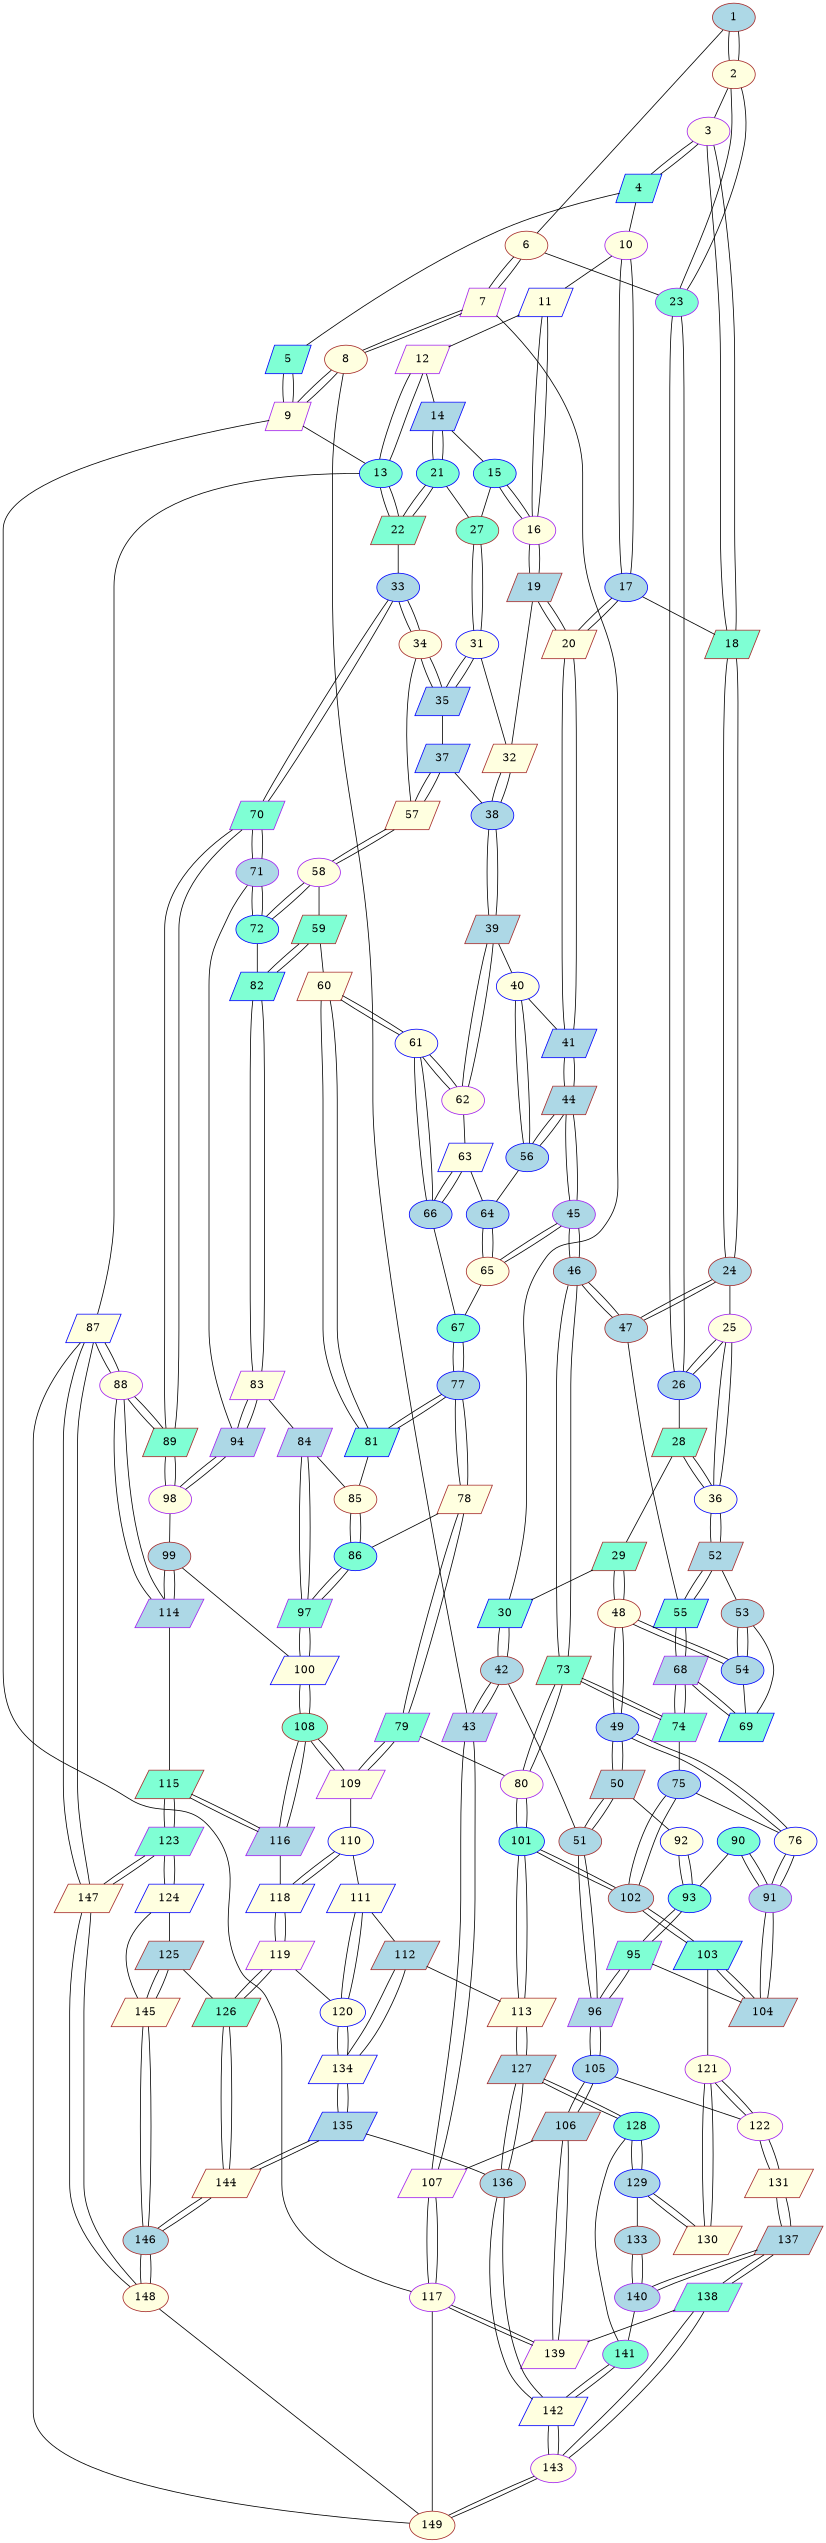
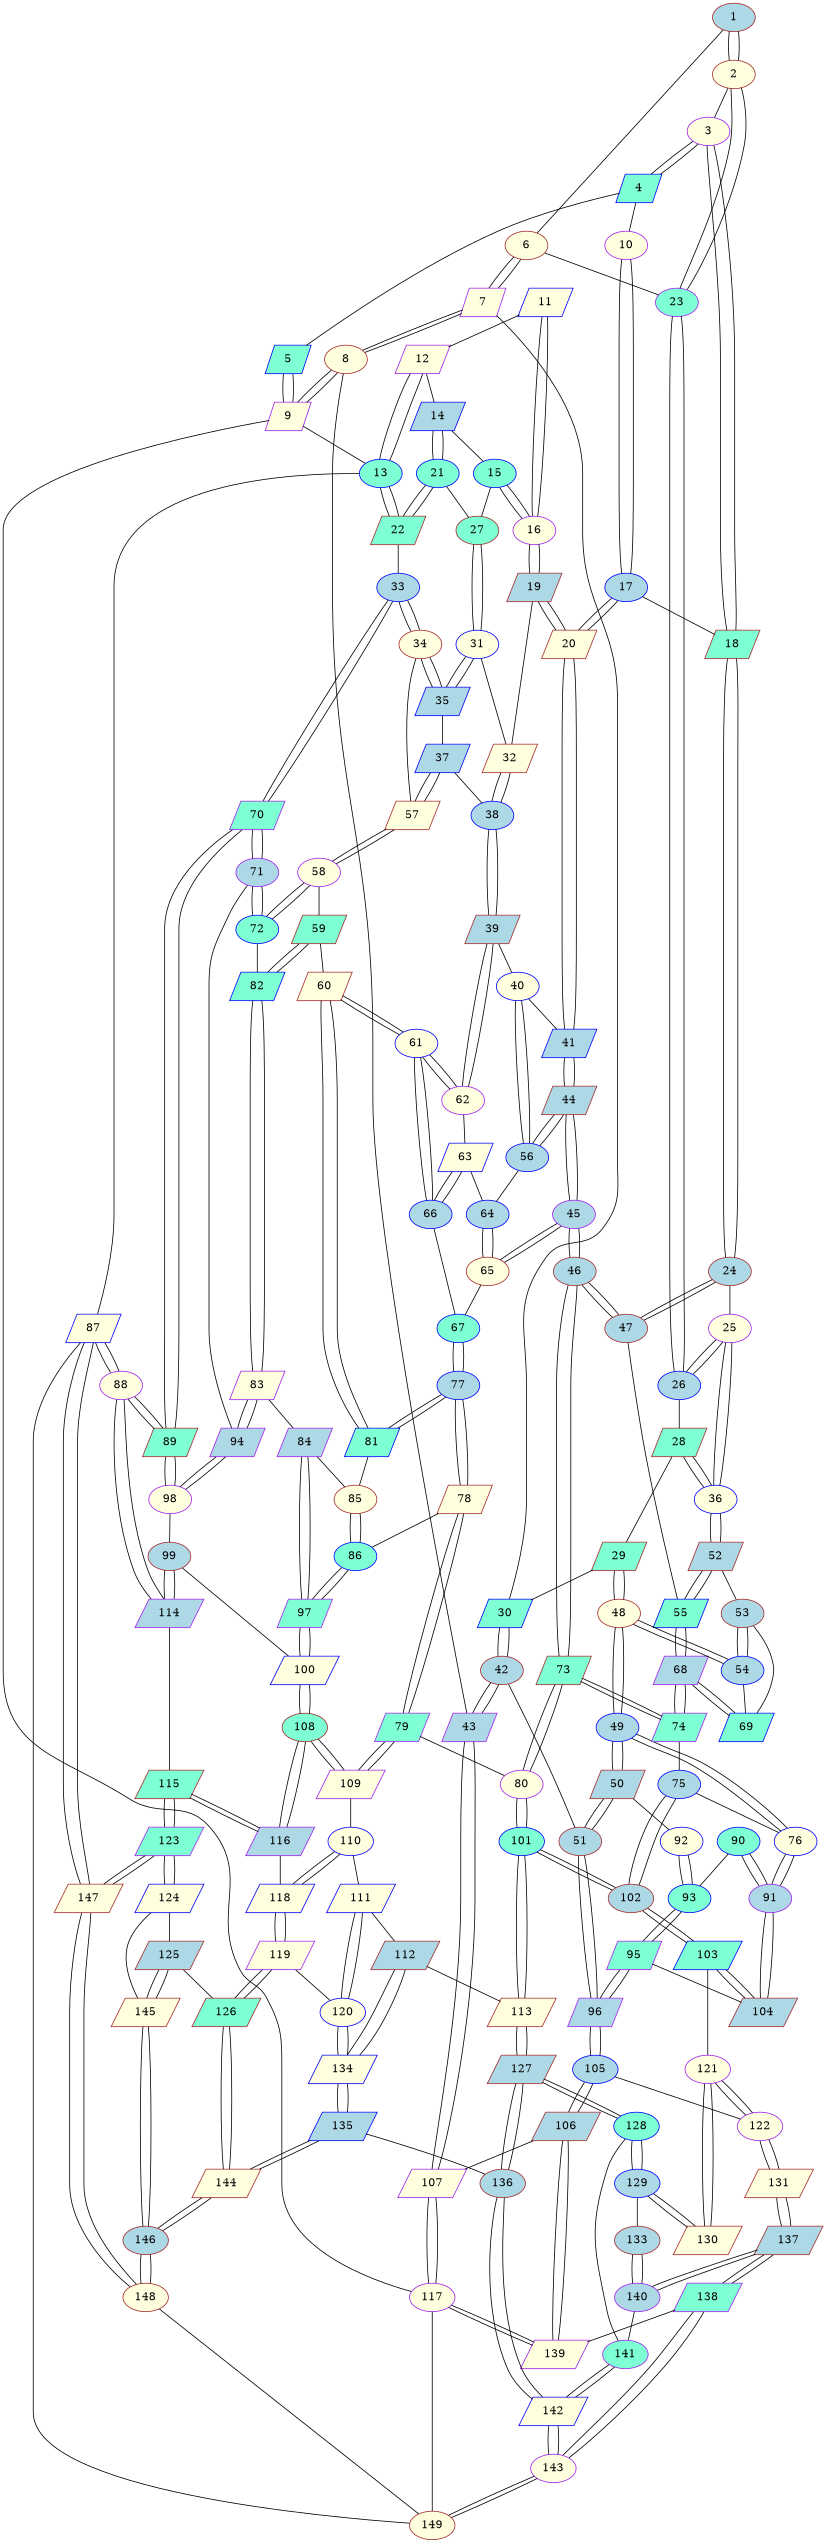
(586, 274) -> none
